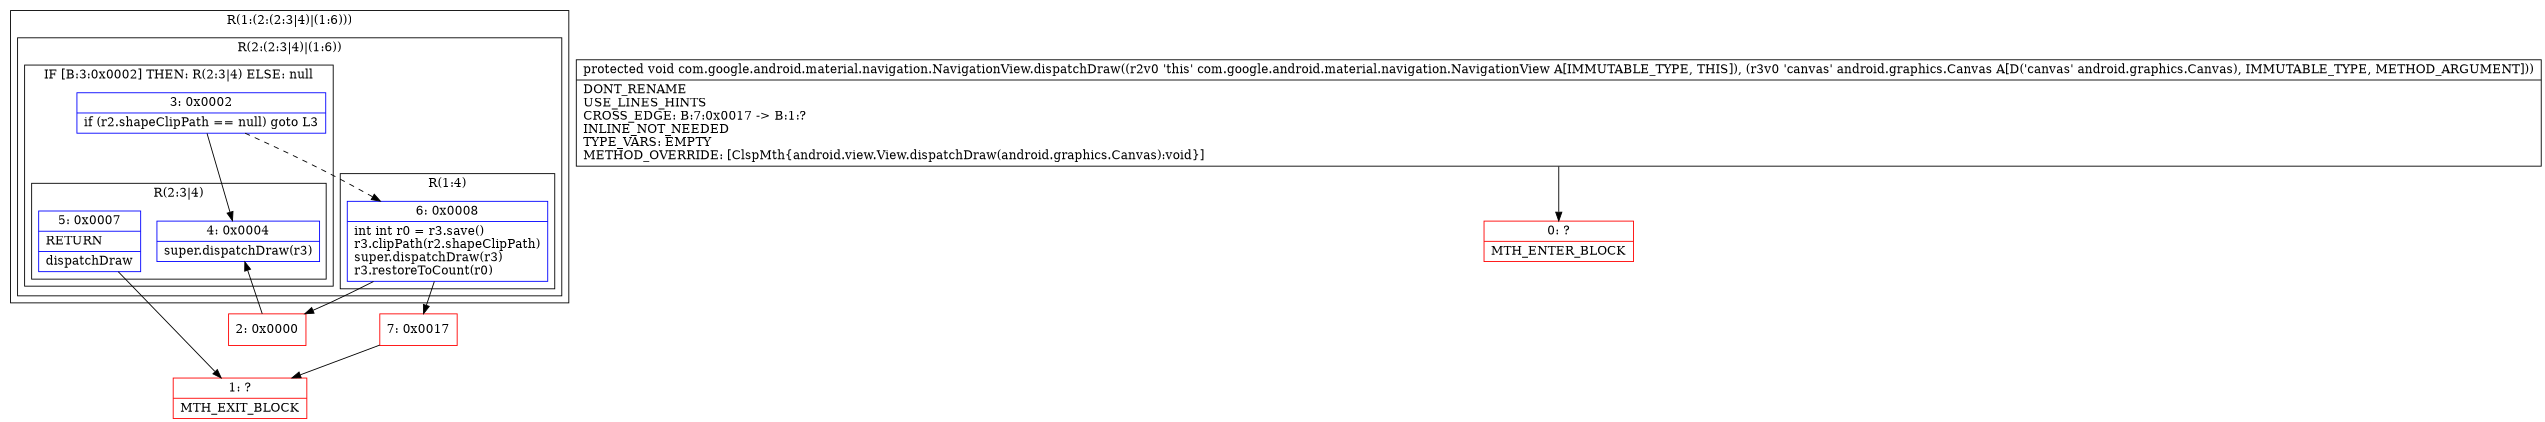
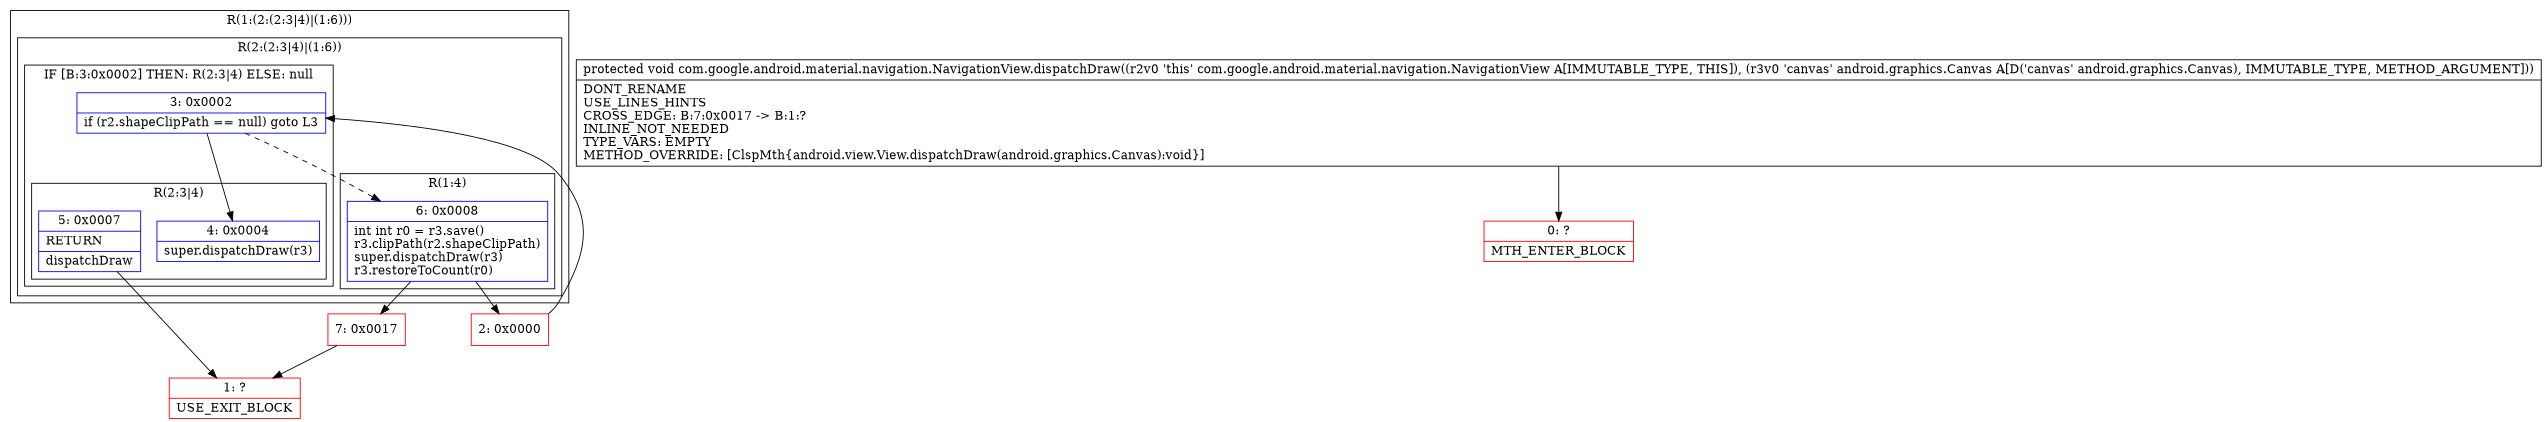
(255, 292) -> (526, 153)
(240, 408) -> (235, 408)
